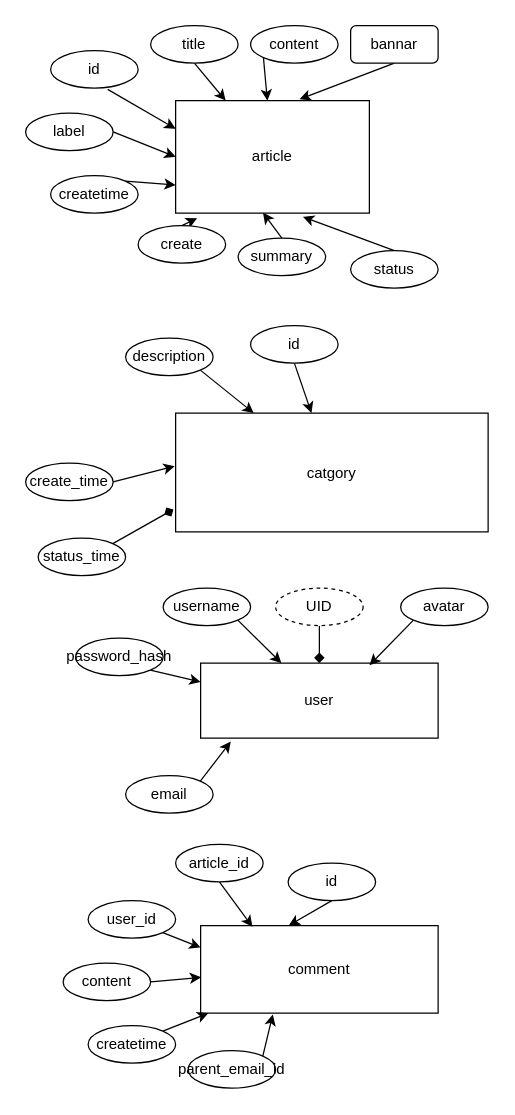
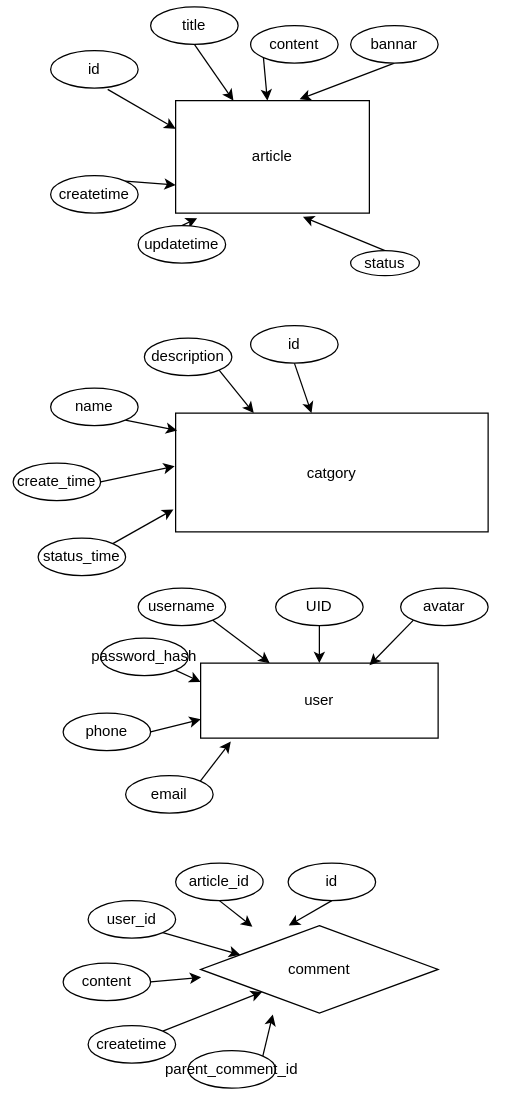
(194, 44) -> (194, 26)
(394, 44) -> (394, 44)
(69, 132) -> none
(140, 143) -> none
(275, 229) -> none
(182, 244) -> (182, 244)
(282, 257) -> none
(394, 269) -> (385, 263)
(169, 357) -> (188, 357)
none -> (94, 407)
none -> (147, 425)
(69, 482) -> (57, 482)
(164, 515) -> (165, 514)
(207, 607) -> (182, 607)
(319, 607) -> (319, 607)
(319, 652) -> (319, 653)
(119, 657) -> (144, 657)
none -> (171, 727)
none -> (107, 732)
(219, 863) -> (219, 882)
(319, 969) -> (319, 969)
(232, 1069) -> (232, 1069)
